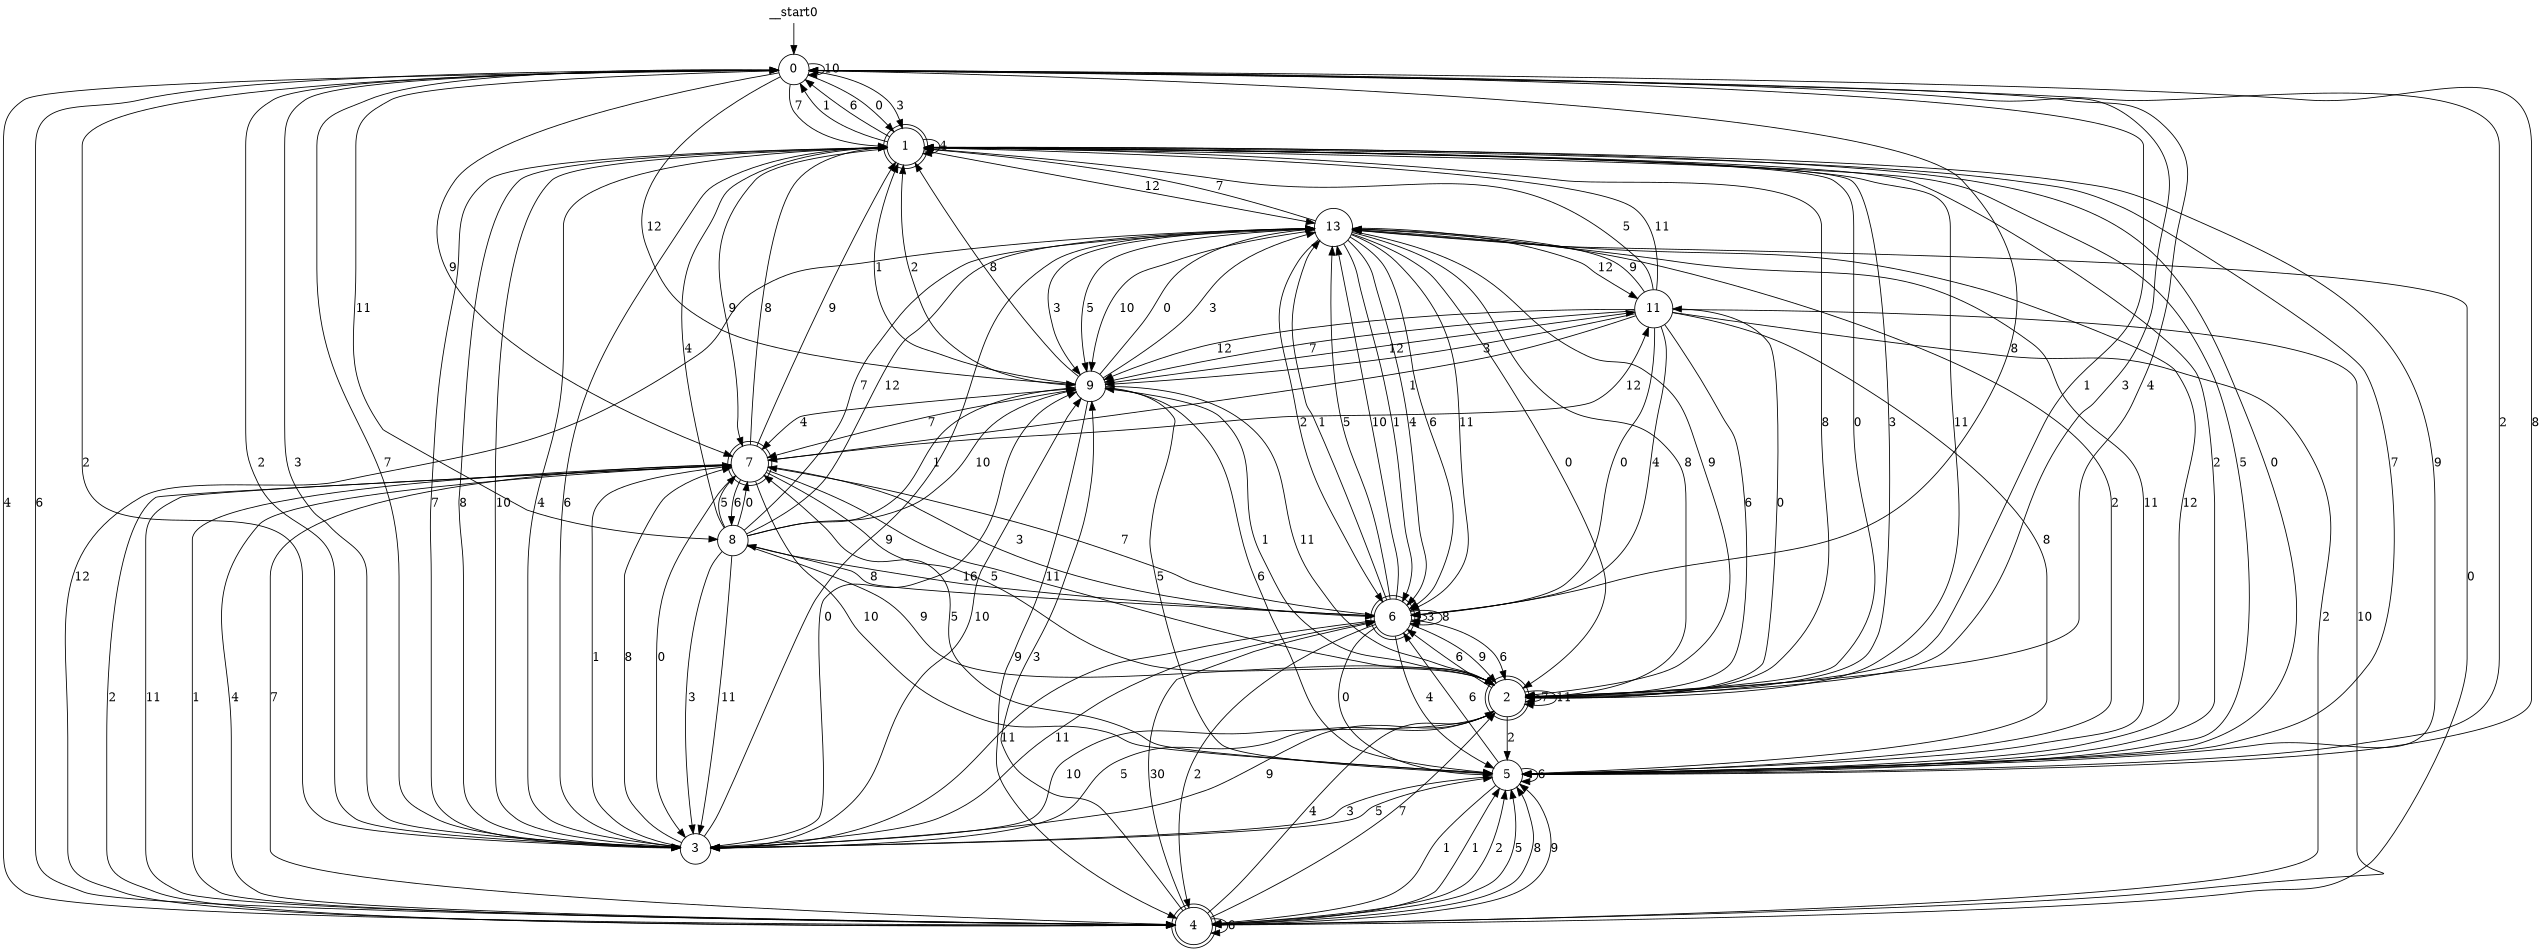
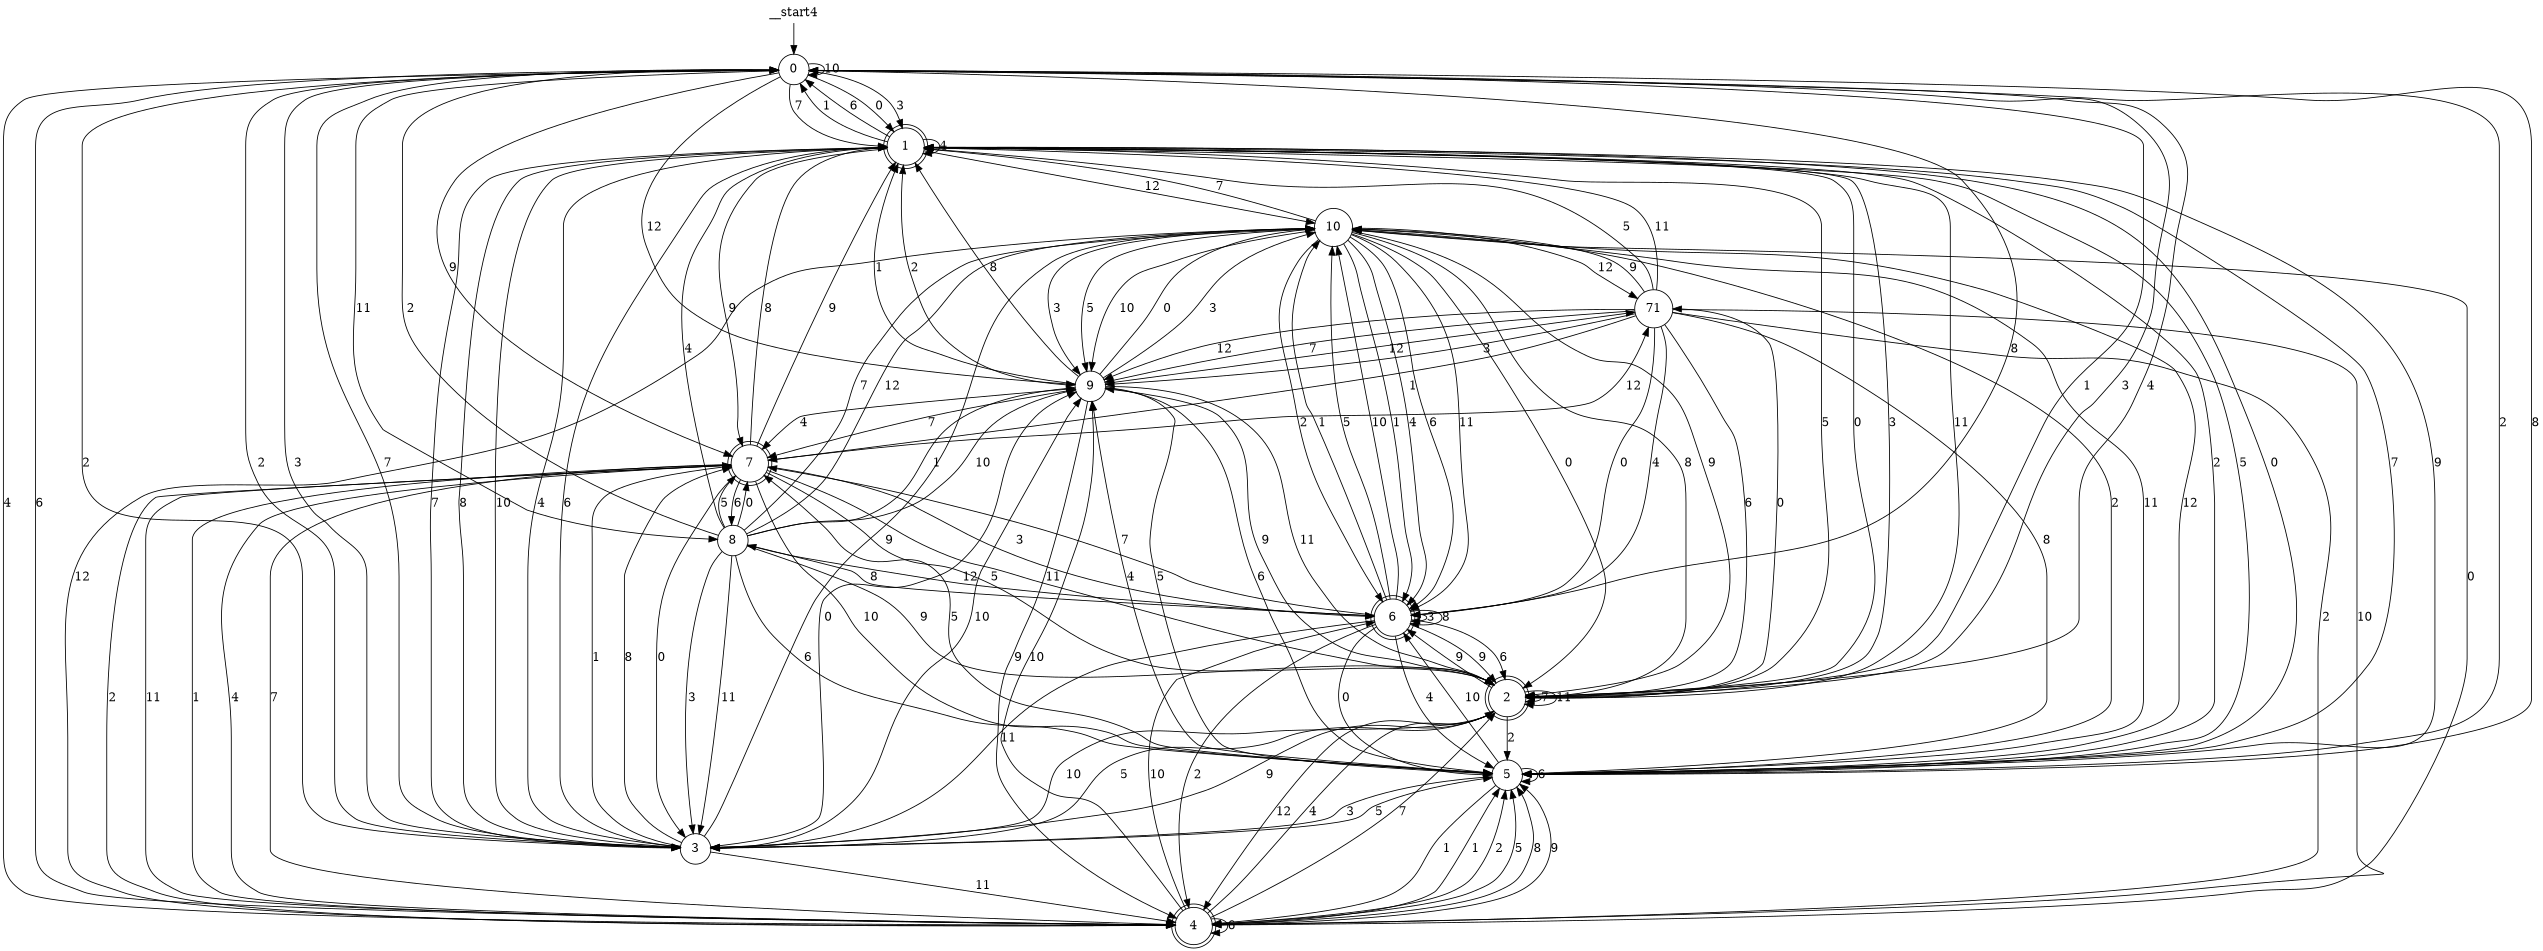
(794, 13) -> (794, 13)
(1334, 227) -> (1334, 227)
none -> (402, 233)
(1654, 309) -> (1654, 309)
(1826, 423) -> (1826, 423)
(1266, 541) -> (1266, 541)
(970, 577) -> (970, 577)
(1037, 658) -> (1037, 658)
(1460, 658) -> (1460, 658)
(1473, 698) -> (1473, 698)
none -> (1178, 722)
none -> (1074, 732)
(1038, 744) -> (939, 887)
none -> (1321, 755)
(1158, 775) -> (1158, 775)
